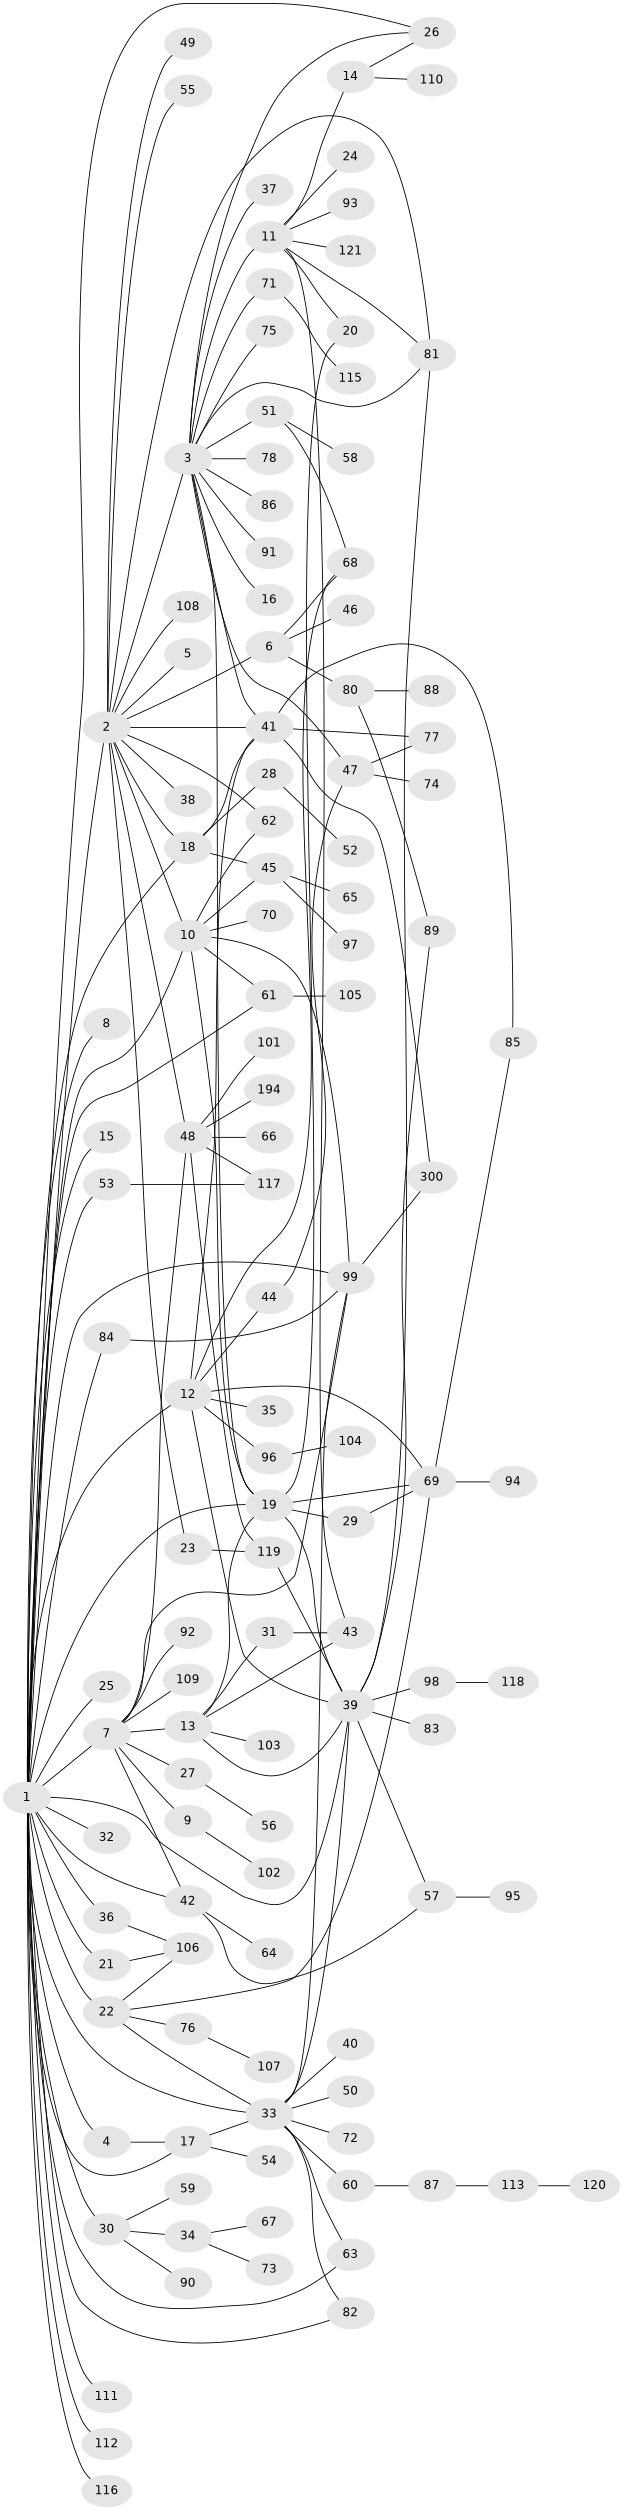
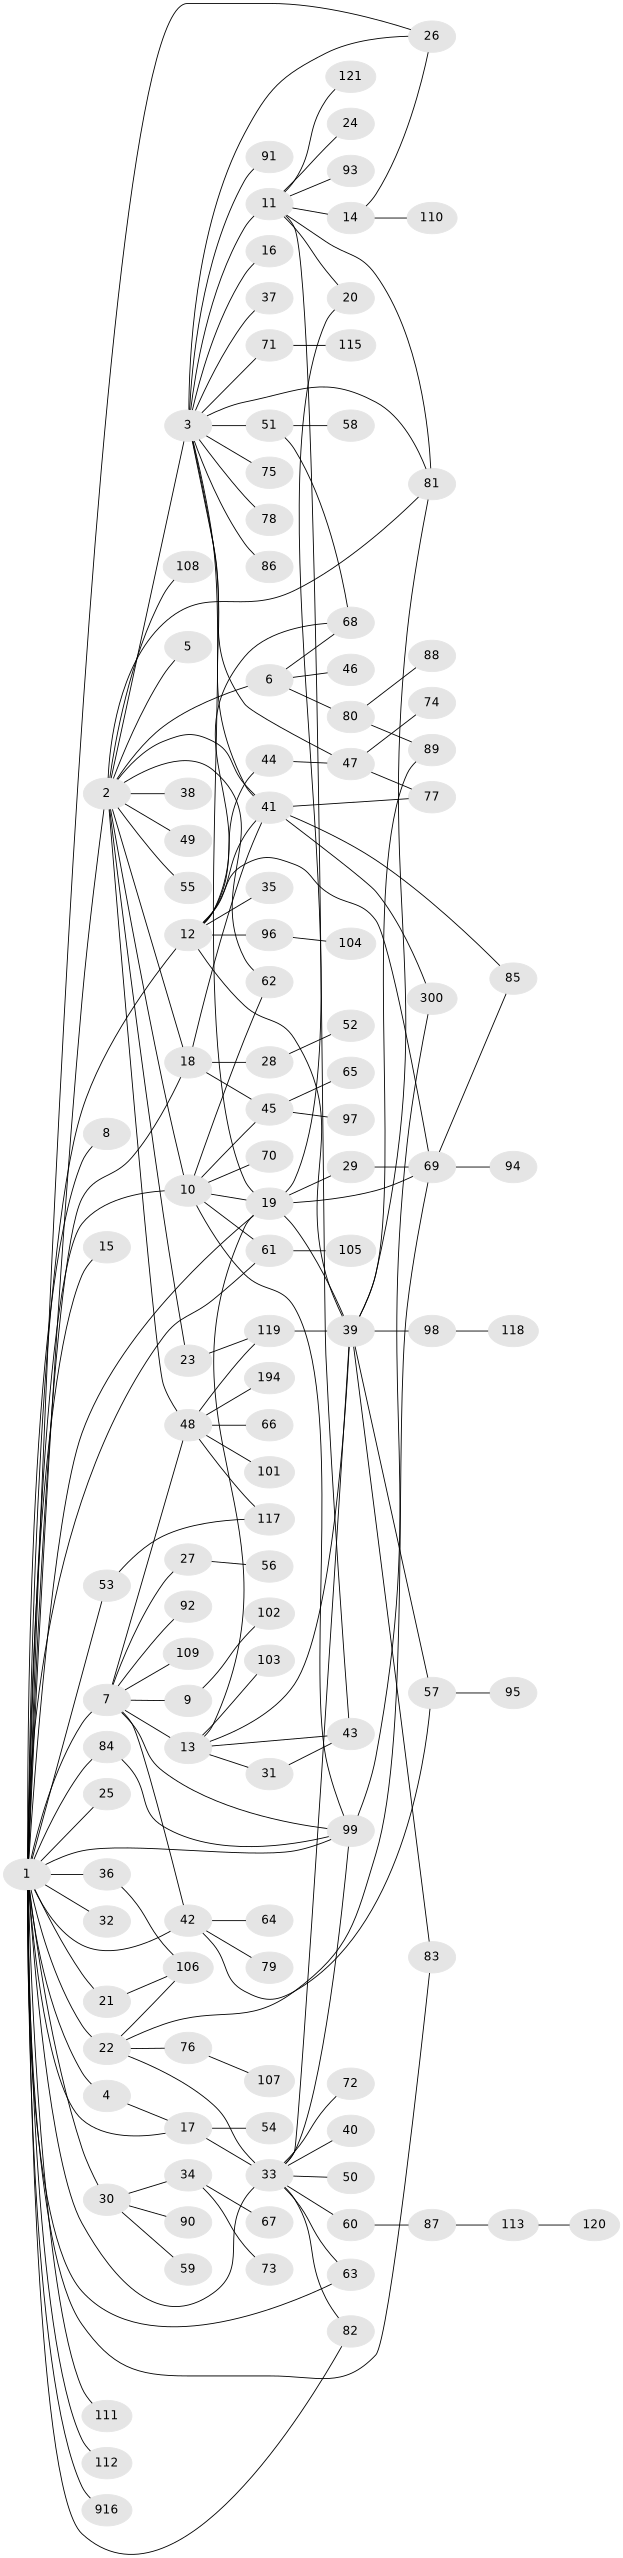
(251, 1899) -> (196, 2376)
none -> (270, 1968)
(107, 2491) -> (107, 2510)
